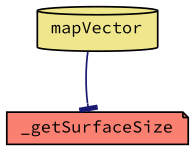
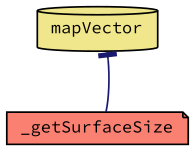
(86, 77) -> (109, 86)
